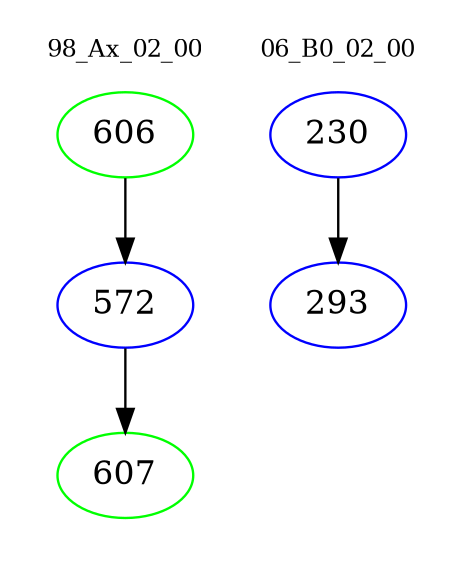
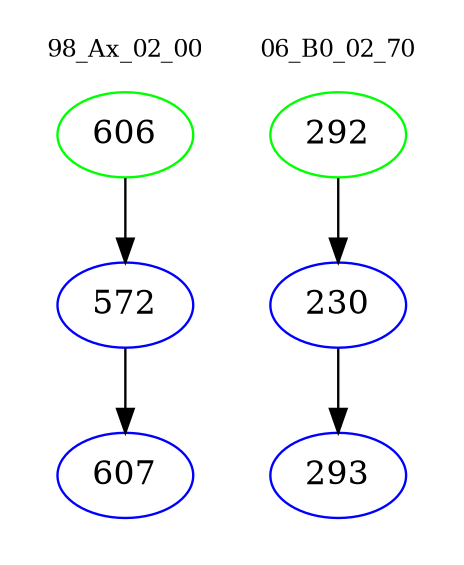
(338, 51) -> (338, 51)
none -> (338, 135)
(125, 475) -> (125, 475)
